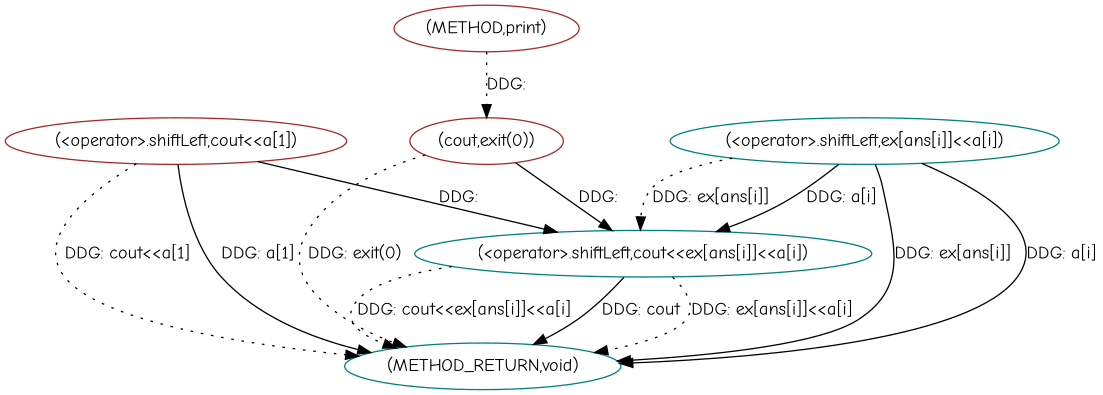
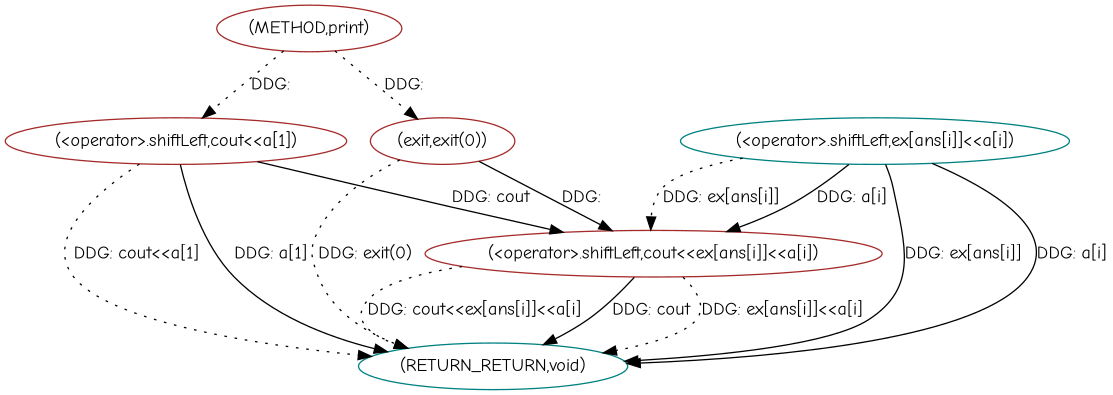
none -> (248, 80)
(487, 141) -> (443, 141)
(461, 197) -> (491, 197)
(643, 254) -> (654, 254)
(483, 366) -> (493, 366)
